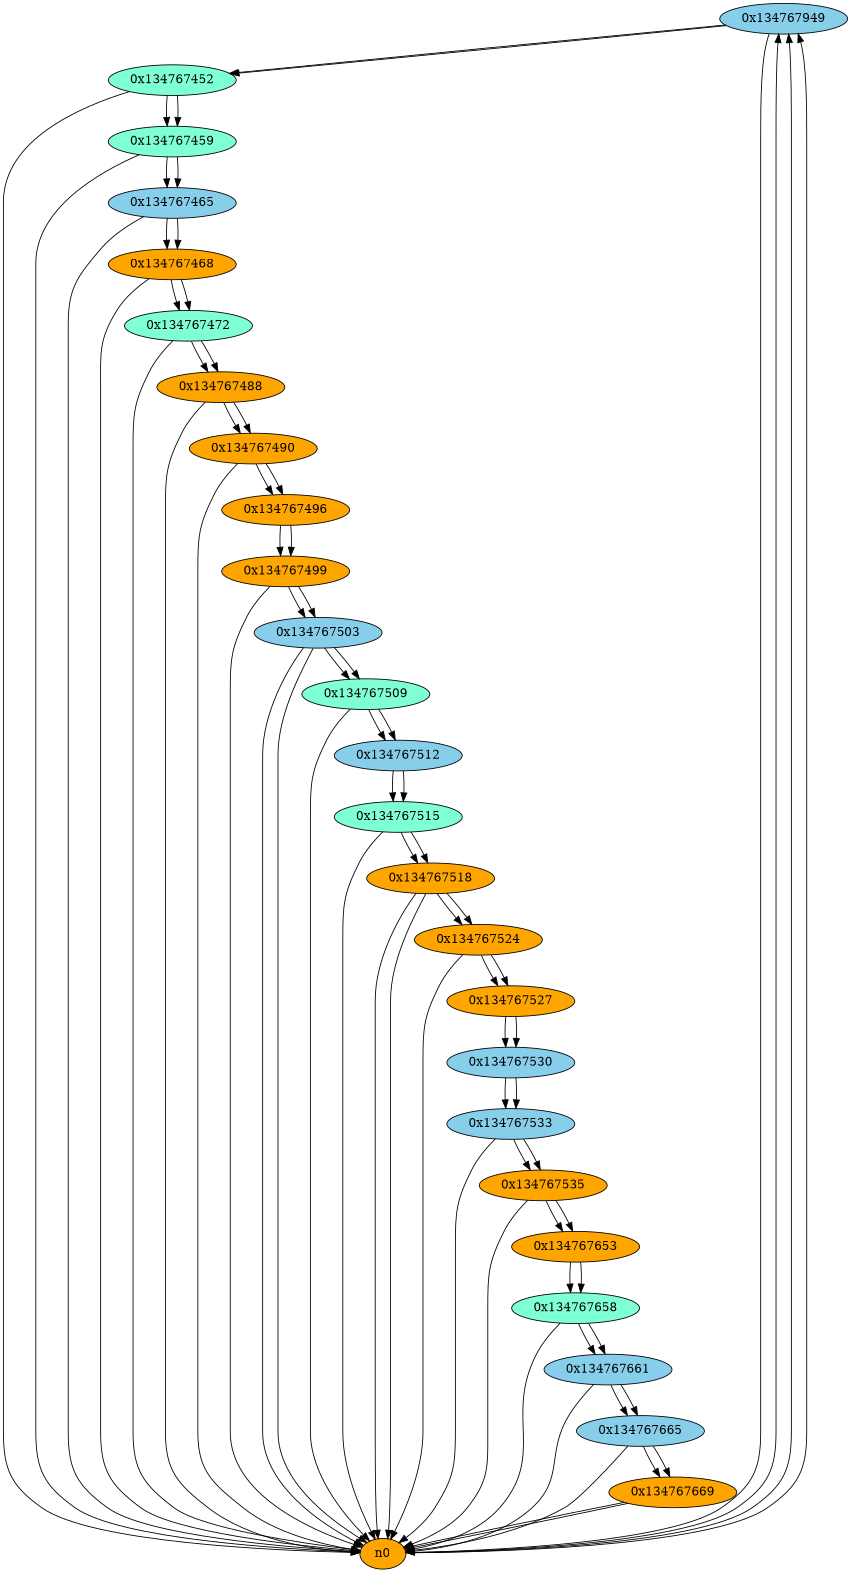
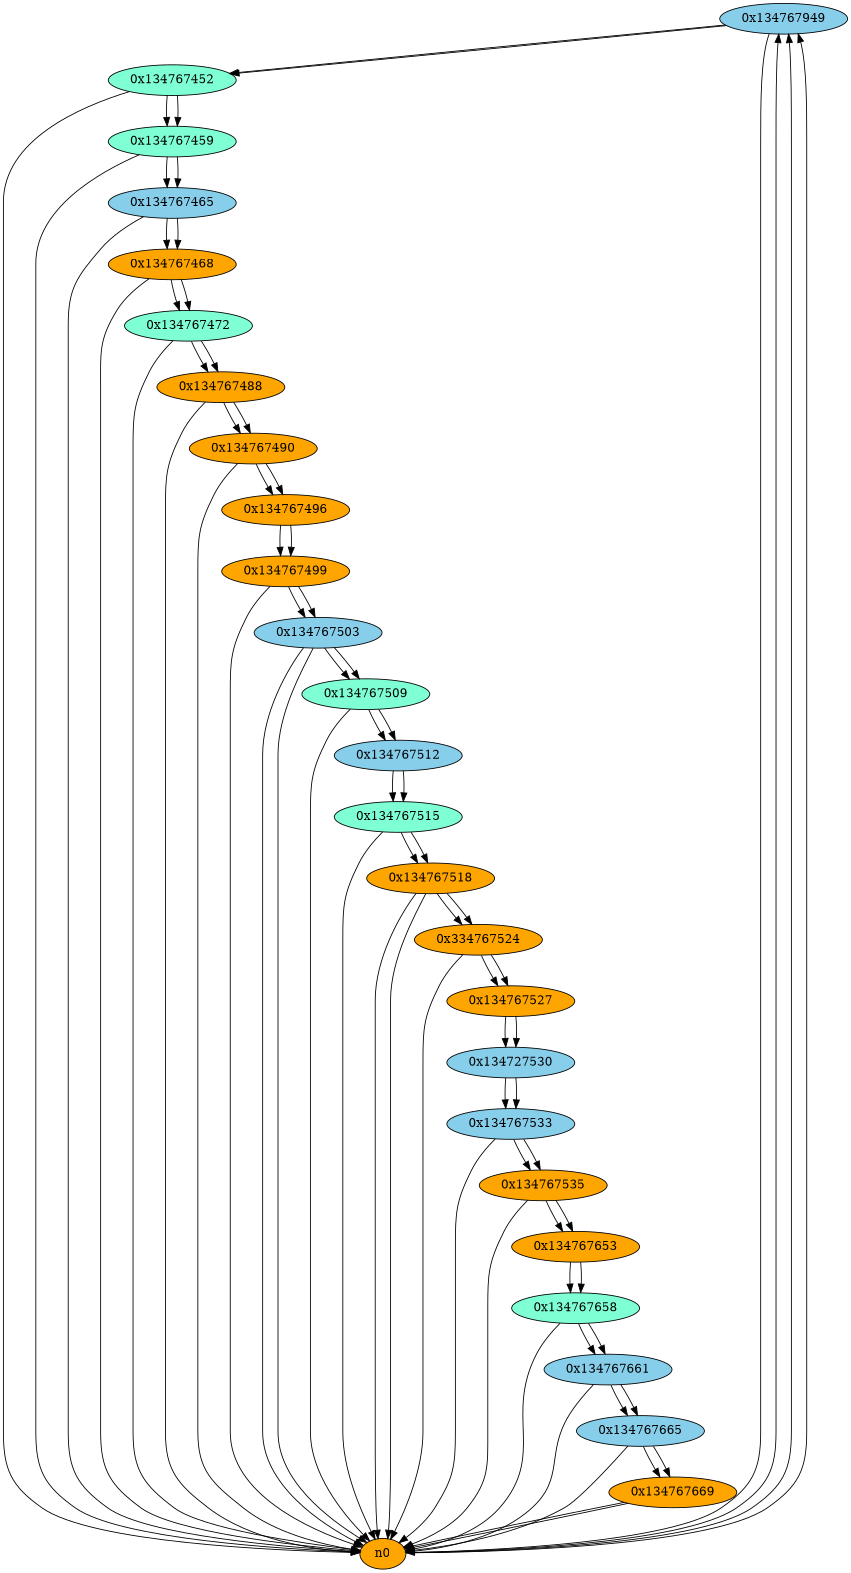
(478, 940) -> (478, 940)
(511, 1063) -> (511, 1063)
